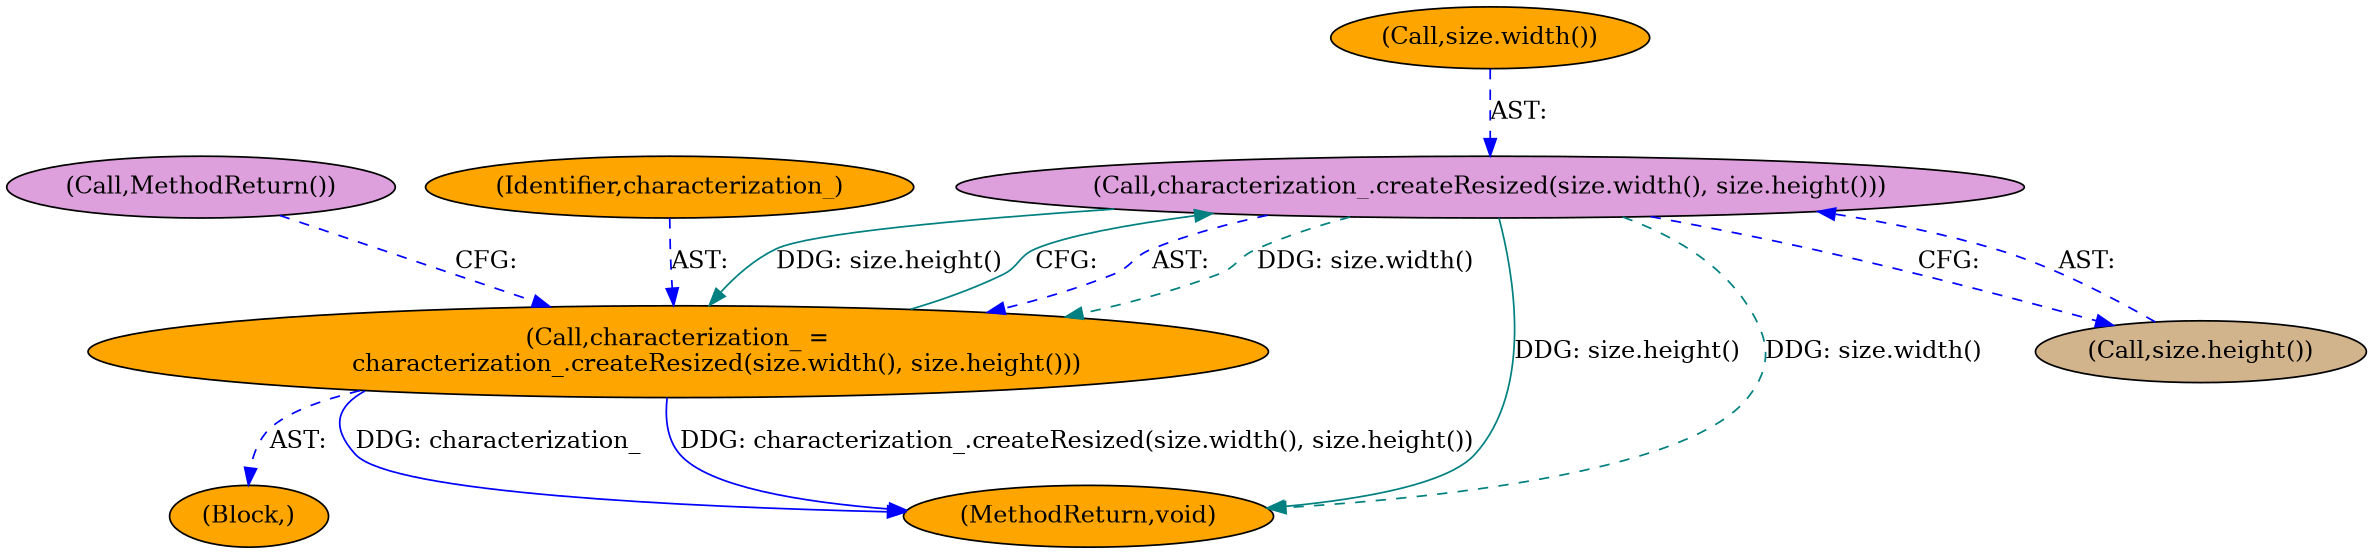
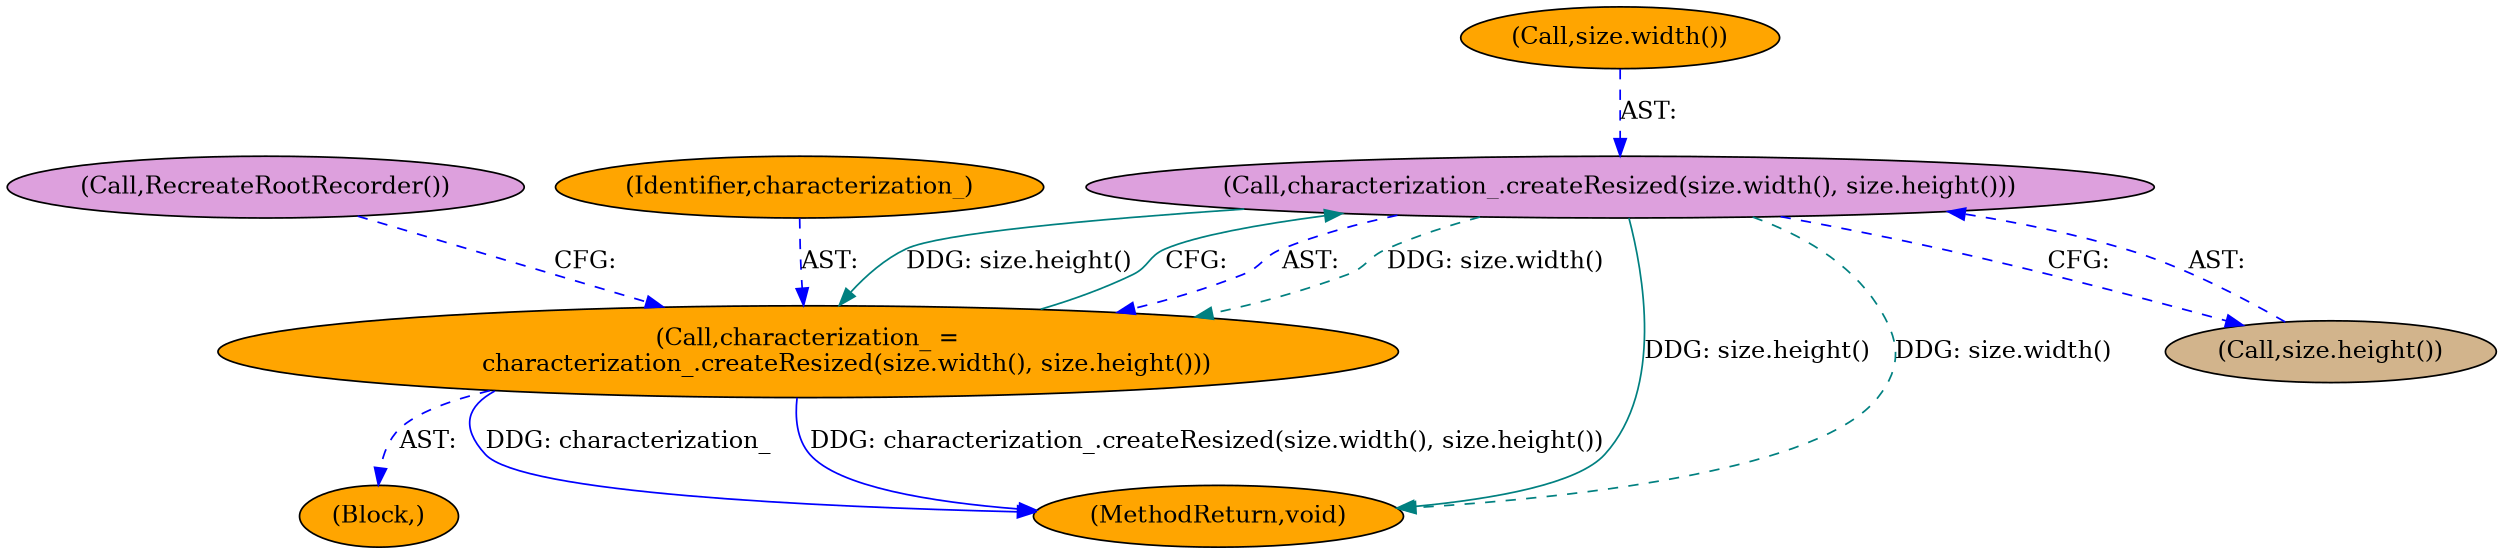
(201, 187) -> (266, 187)
